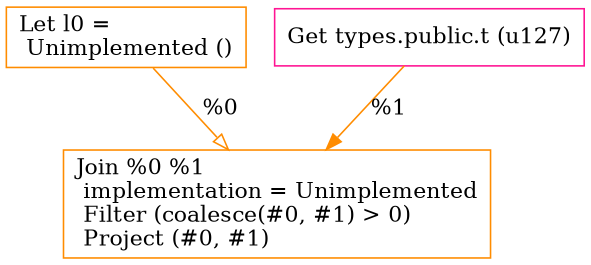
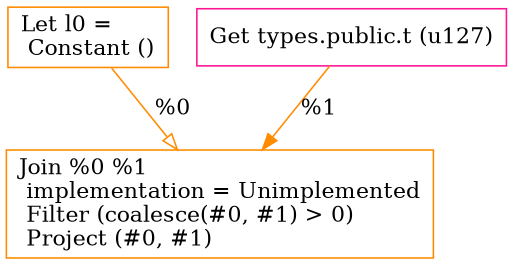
(126, 37) -> (88, 37)
